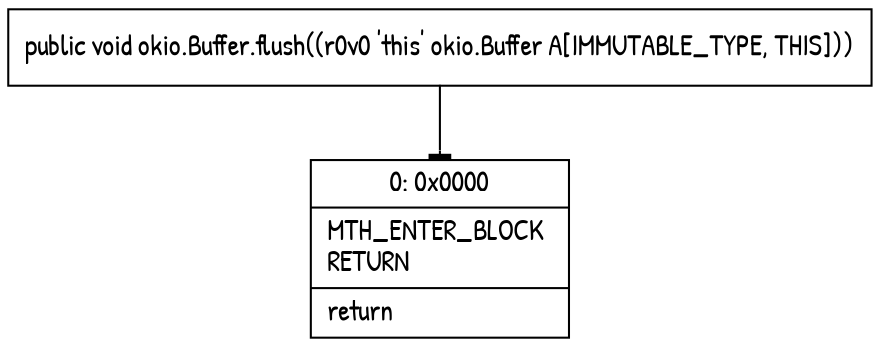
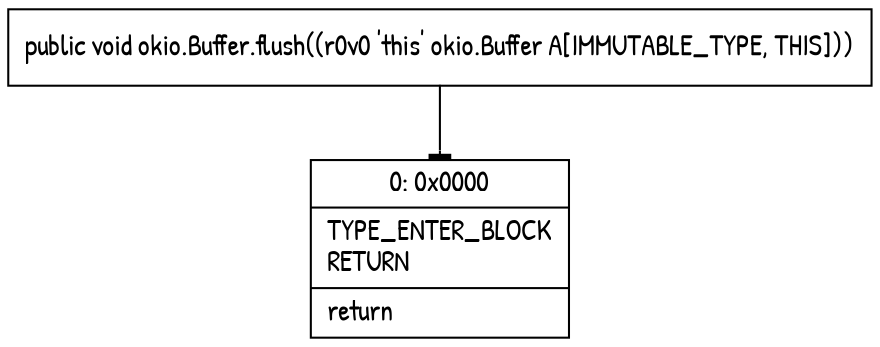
(437, 231) -> (440, 231)
